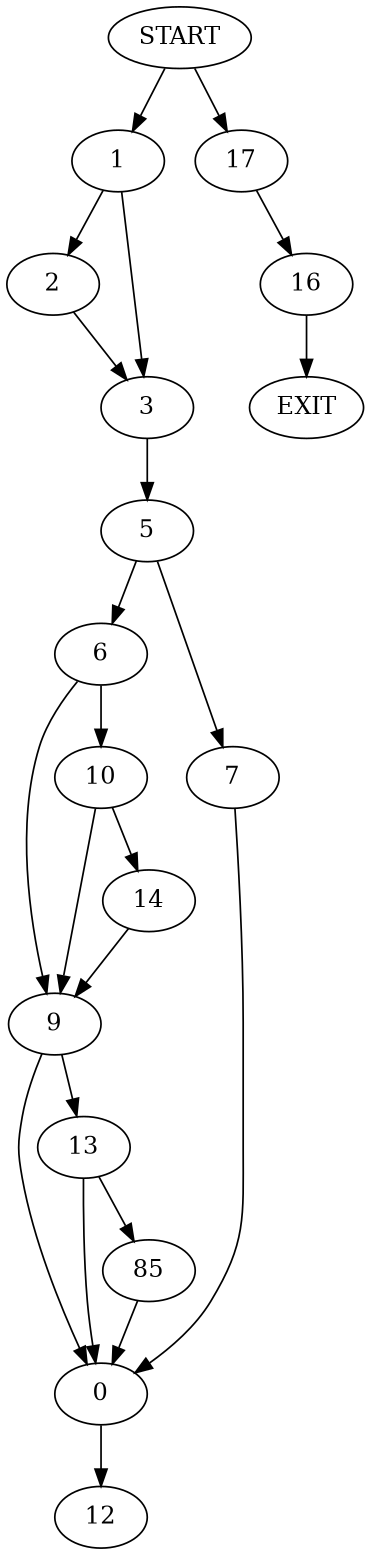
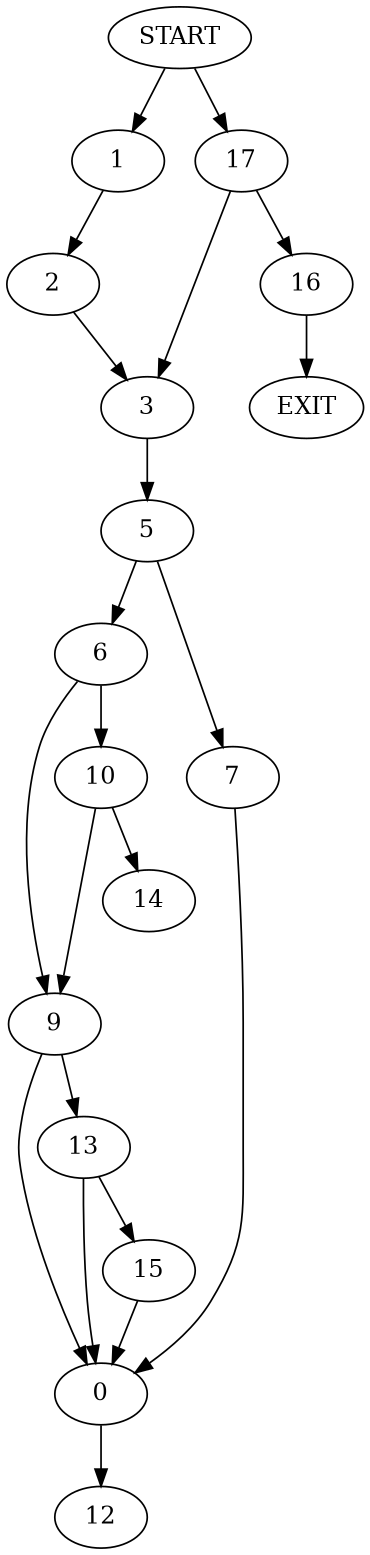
(132, 275) -> (198, 276)
(107, 956) -> none
(149, 1271) -> (149, 1271)
